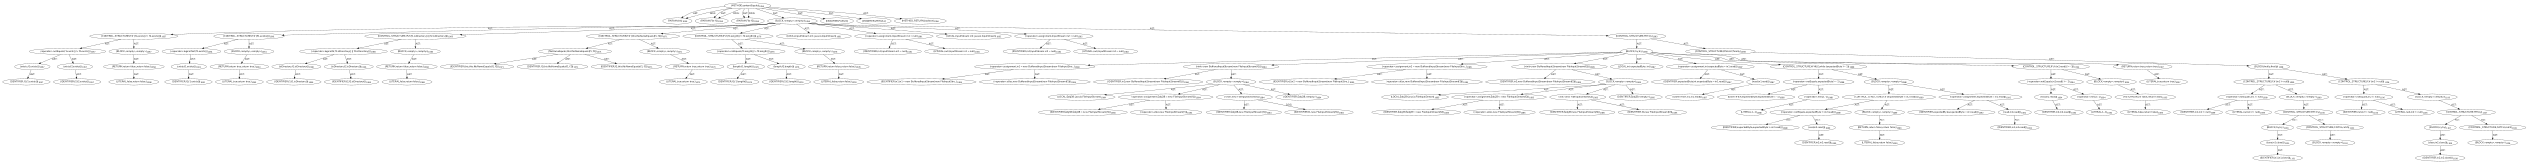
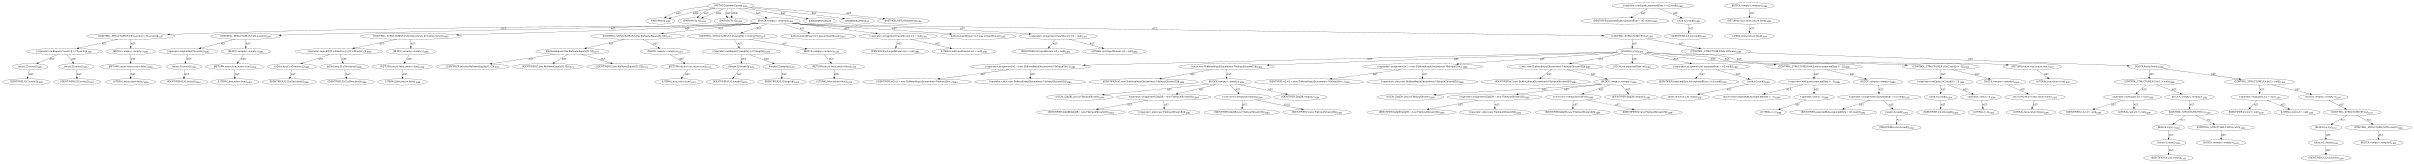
(1889, 97) -> none
